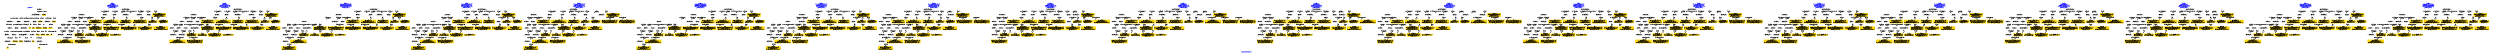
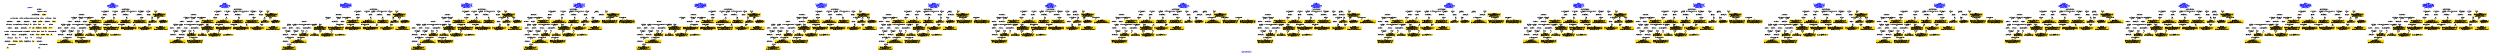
(39, 48) -> (39, 48)
